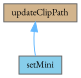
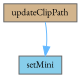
(34, 44) -> (47, 34)
